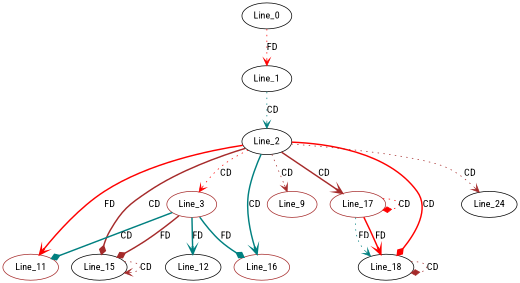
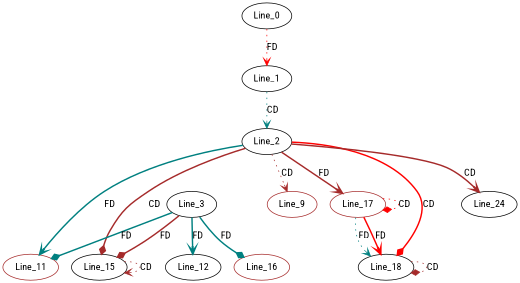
(386, 154) -> (386, 154)
(223, 165) -> none
(324, 173) -> (324, 173)
(132, 177) -> (132, 177)
(248, 200) -> none
(192, 204) -> (192, 204)
(127, 236) -> (127, 236)
